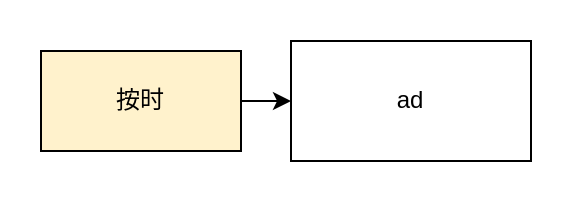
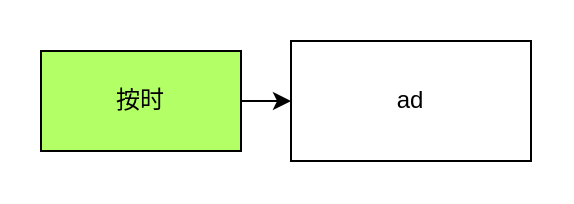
(141, 101) -> (141, 101)
